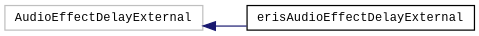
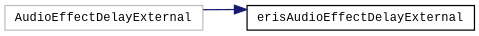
(231, 26) -> (219, 10)
